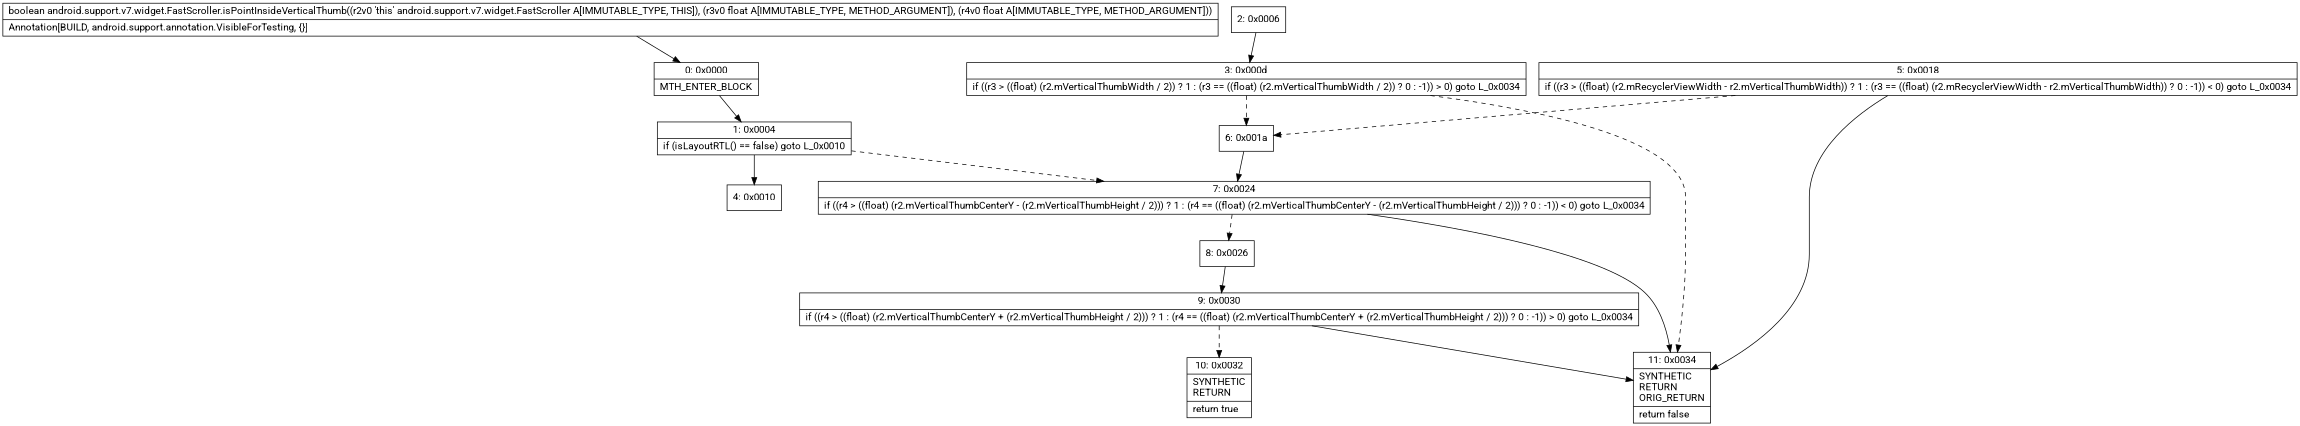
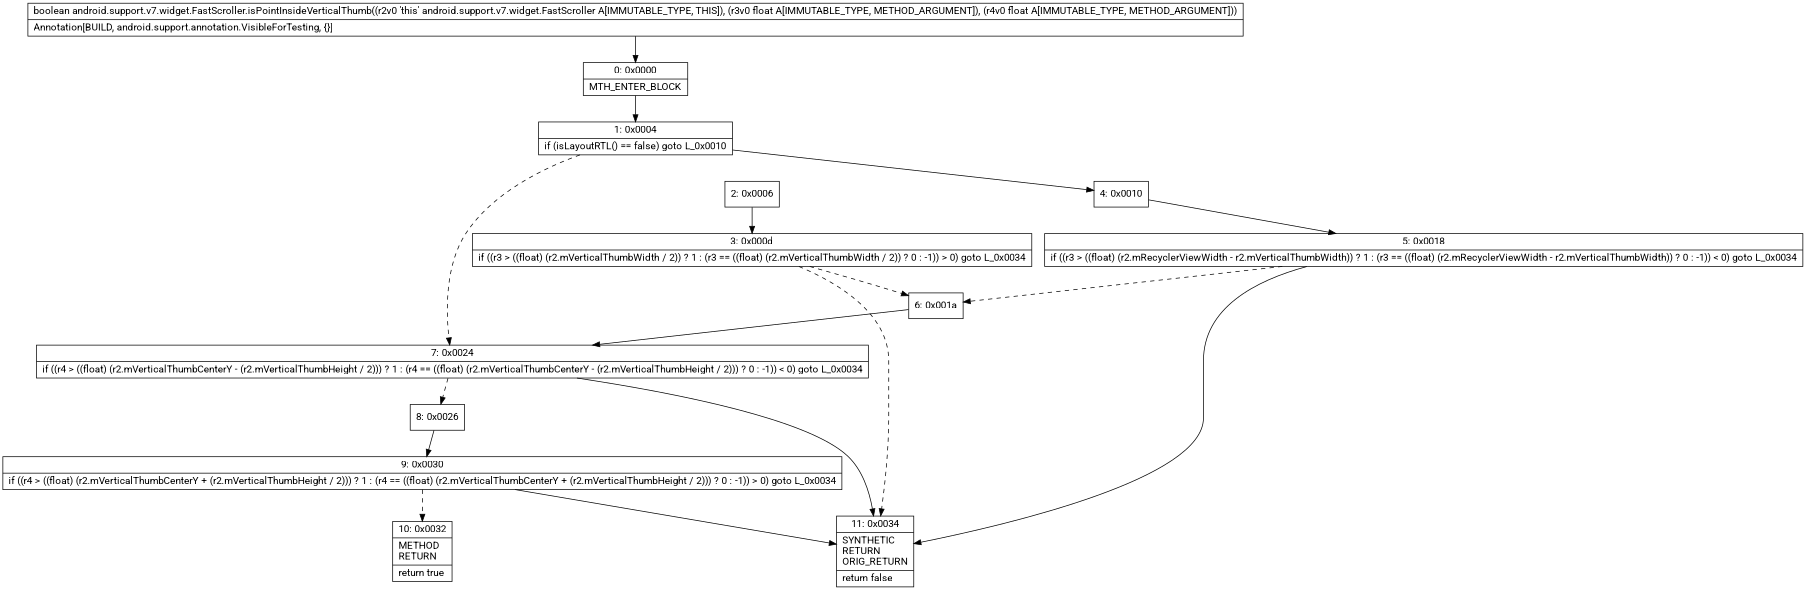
none -> (1239, 216)
(1219, 382) -> (419, 546)
